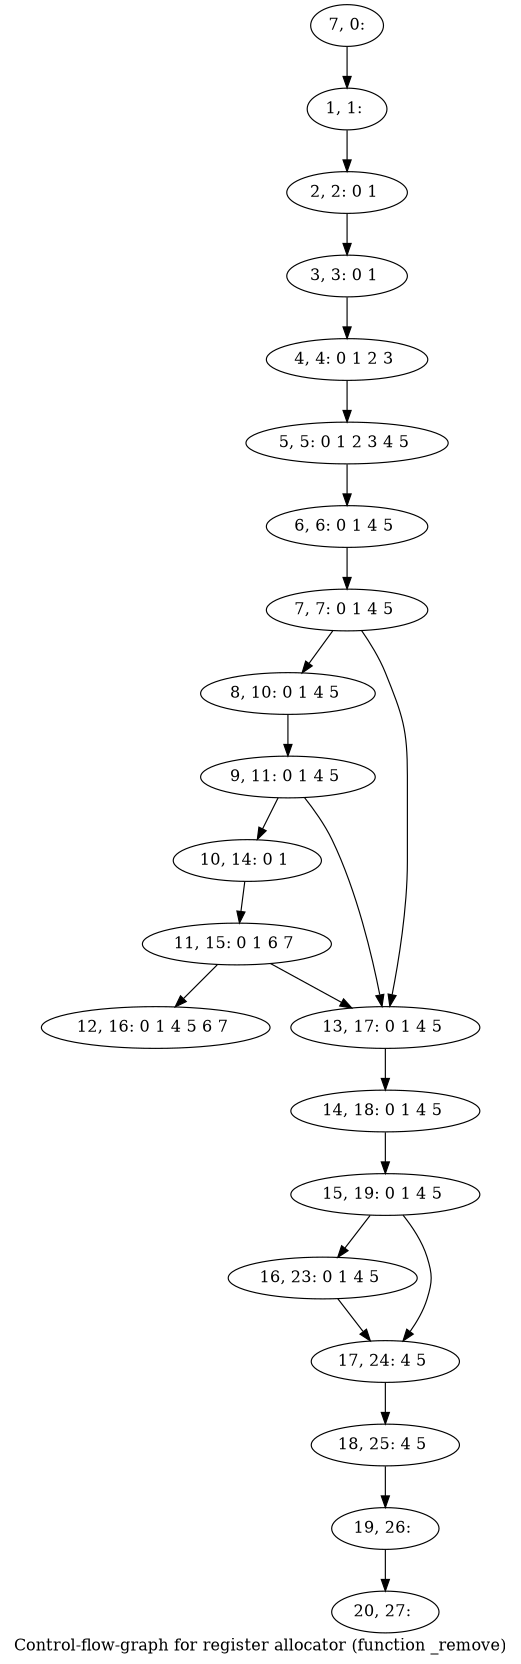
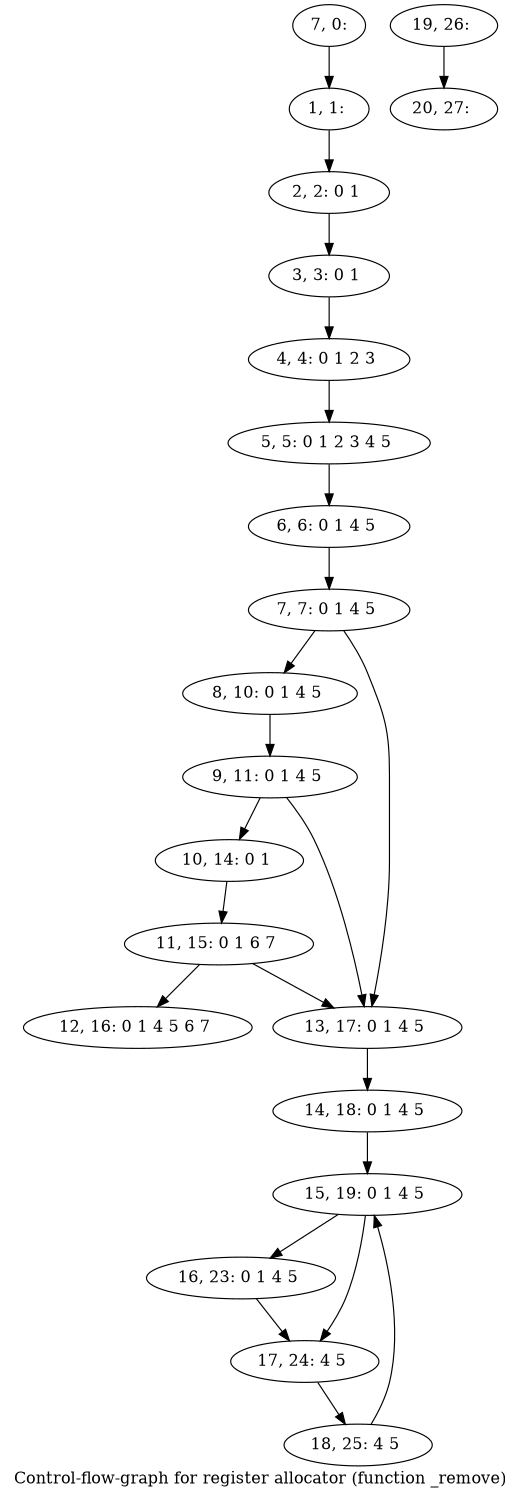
(385, 1481) -> (394, 1327)
